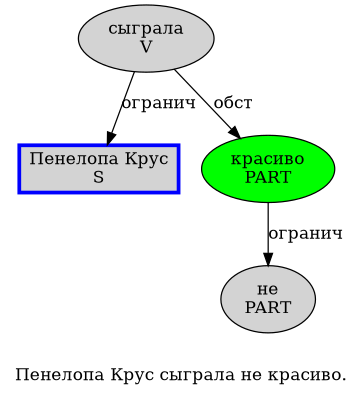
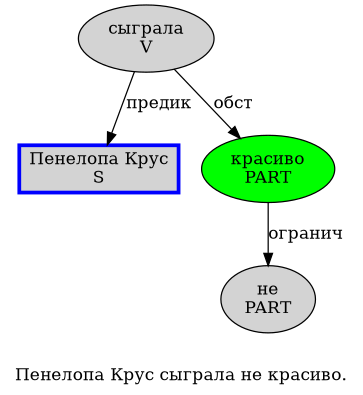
(159, 104) -> (159, 104)
